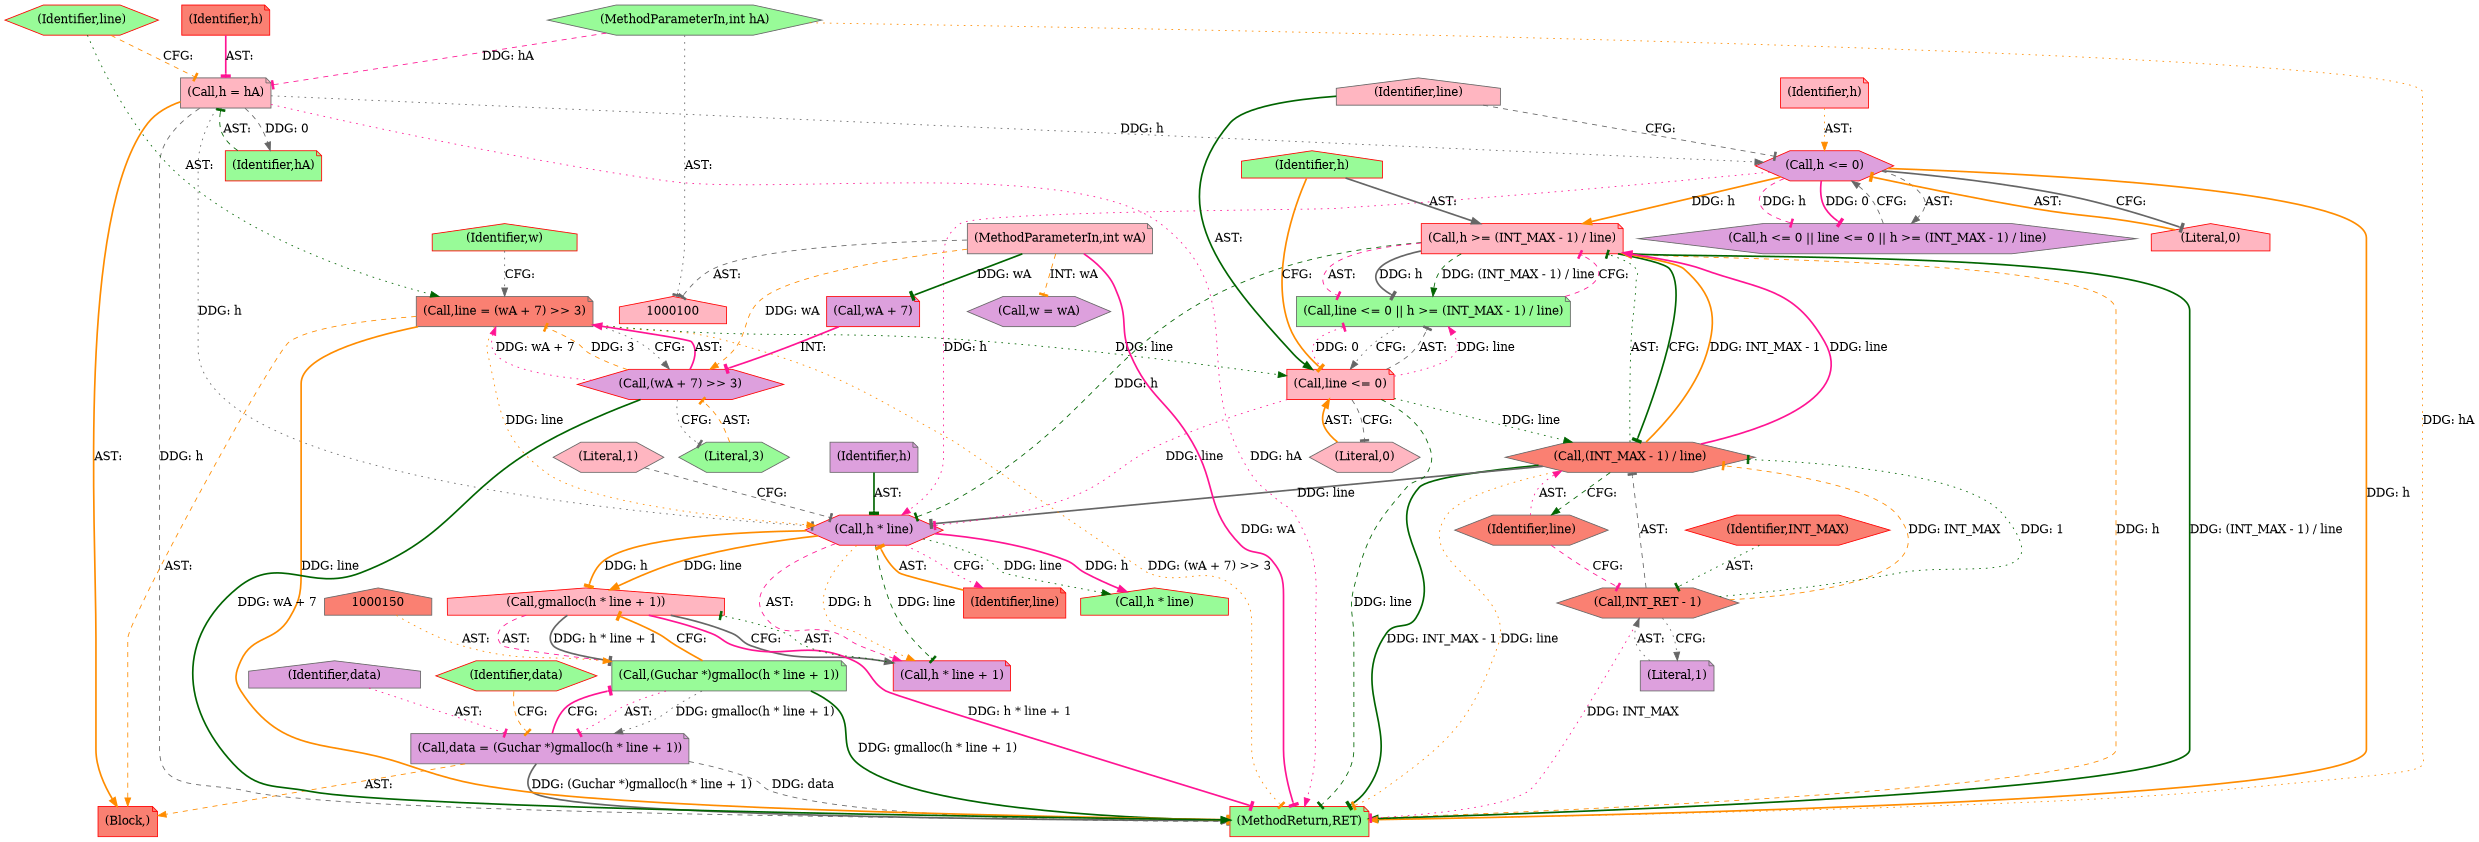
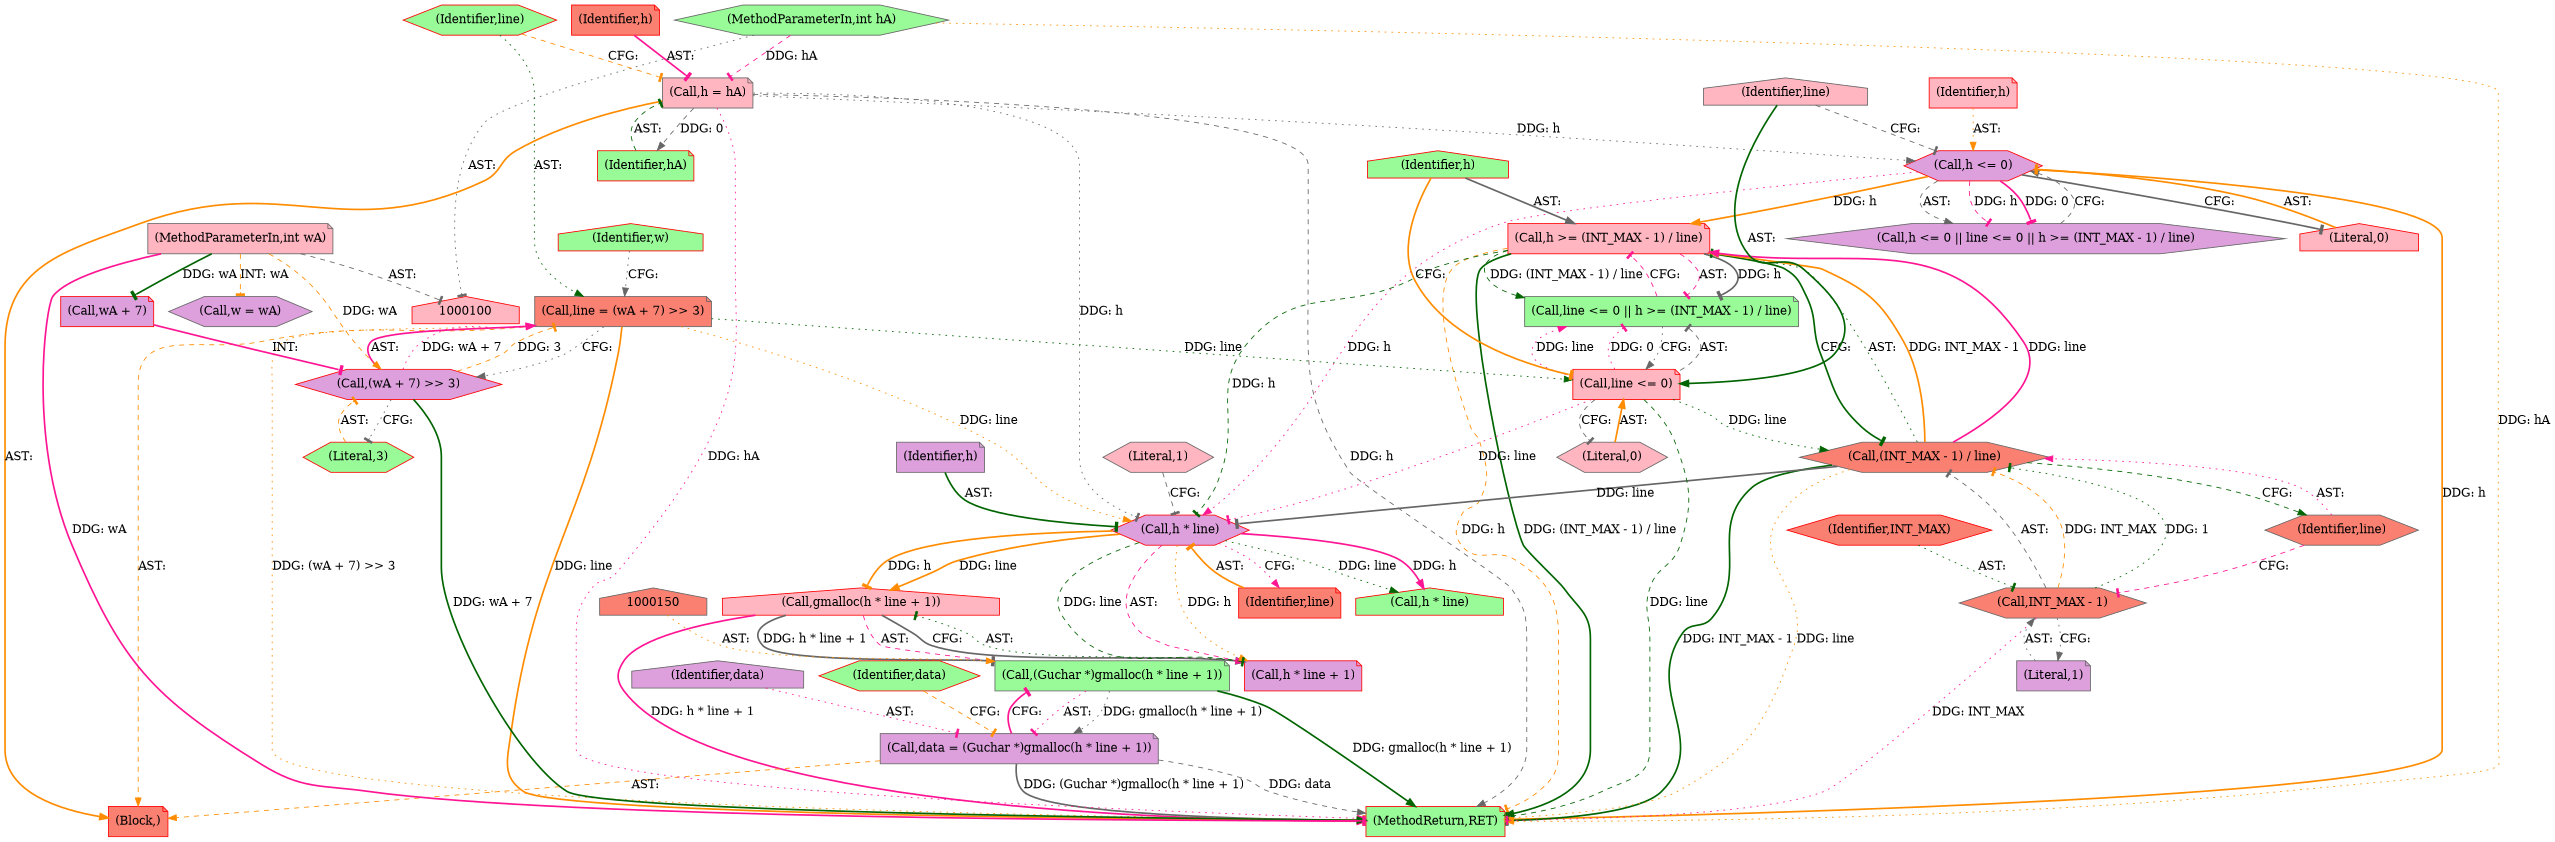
(734, 457) -> (358, 457)
(1648, 603) -> (2053, 603)
(663, 637) -> none
(944, 710) -> (893, 790)
